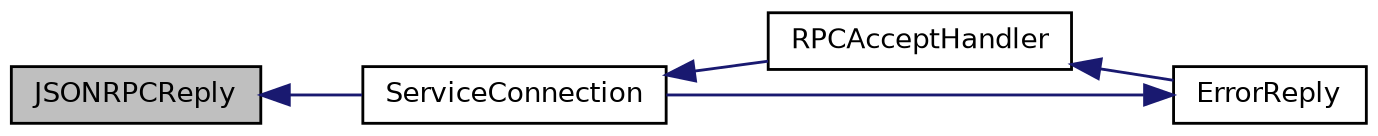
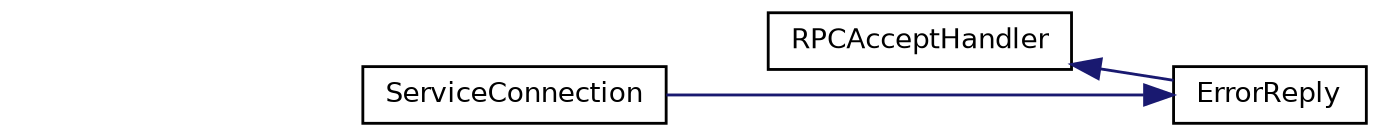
(731, 66) -> none
(136, 95) -> none
